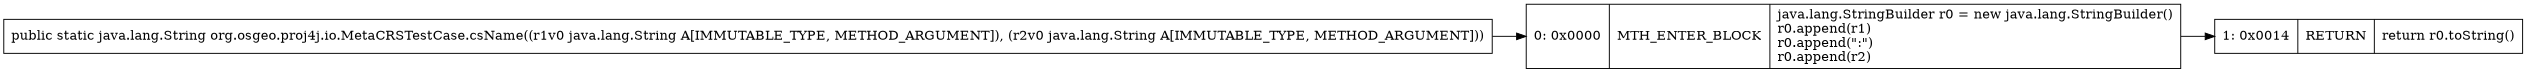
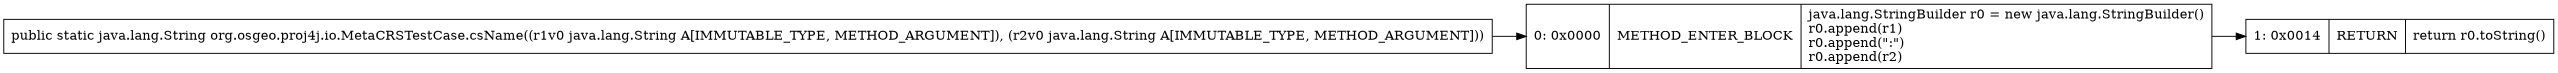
(1690, 36) -> (1705, 36)
